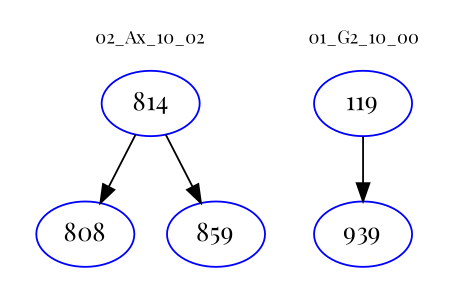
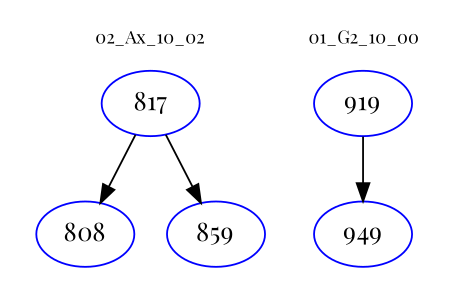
(151, 103) -> (151, 103)
(363, 103) -> (363, 103)
(363, 234) -> (363, 234)
